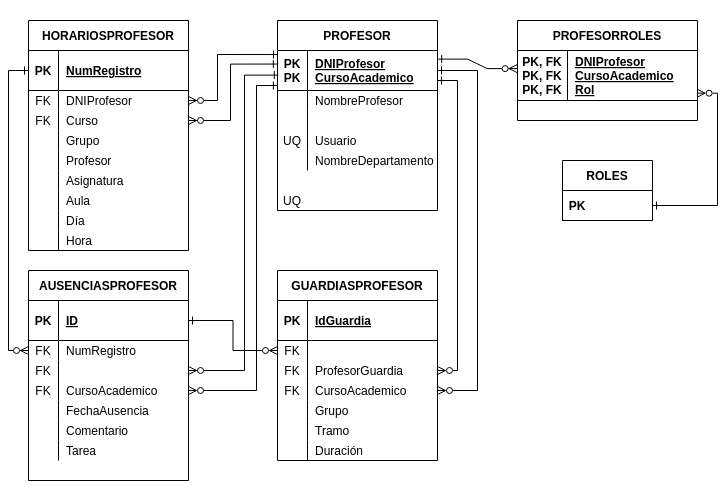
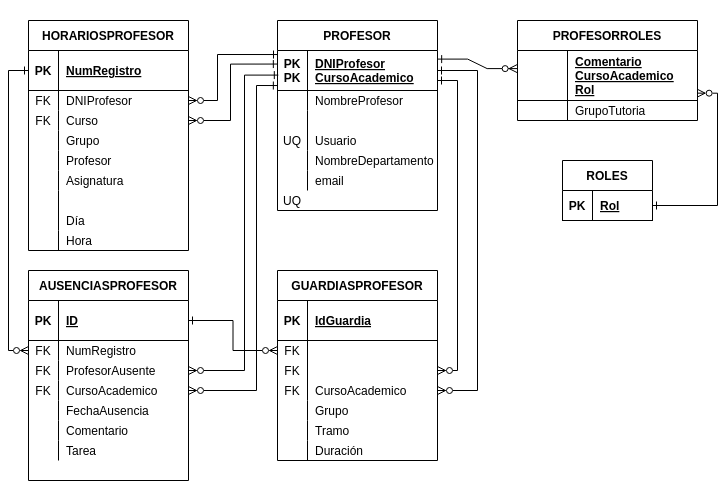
(612, 62) -> (607, 62)
(543, 76) -> none
none -> (633, 111)
none -> (373, 181)
(124, 201) -> none
none -> (623, 206)
none -> (124, 371)
(373, 371) -> none
